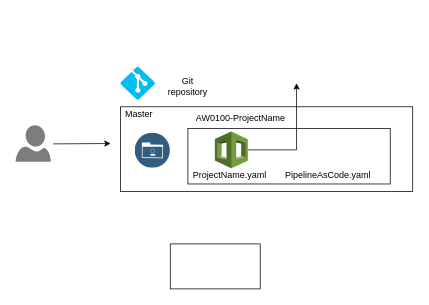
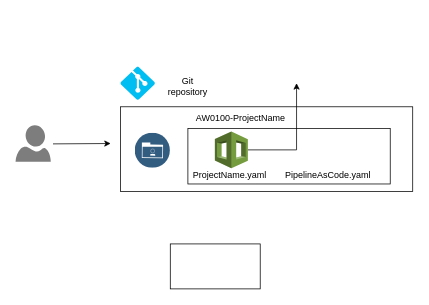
(139, 114) -> none
